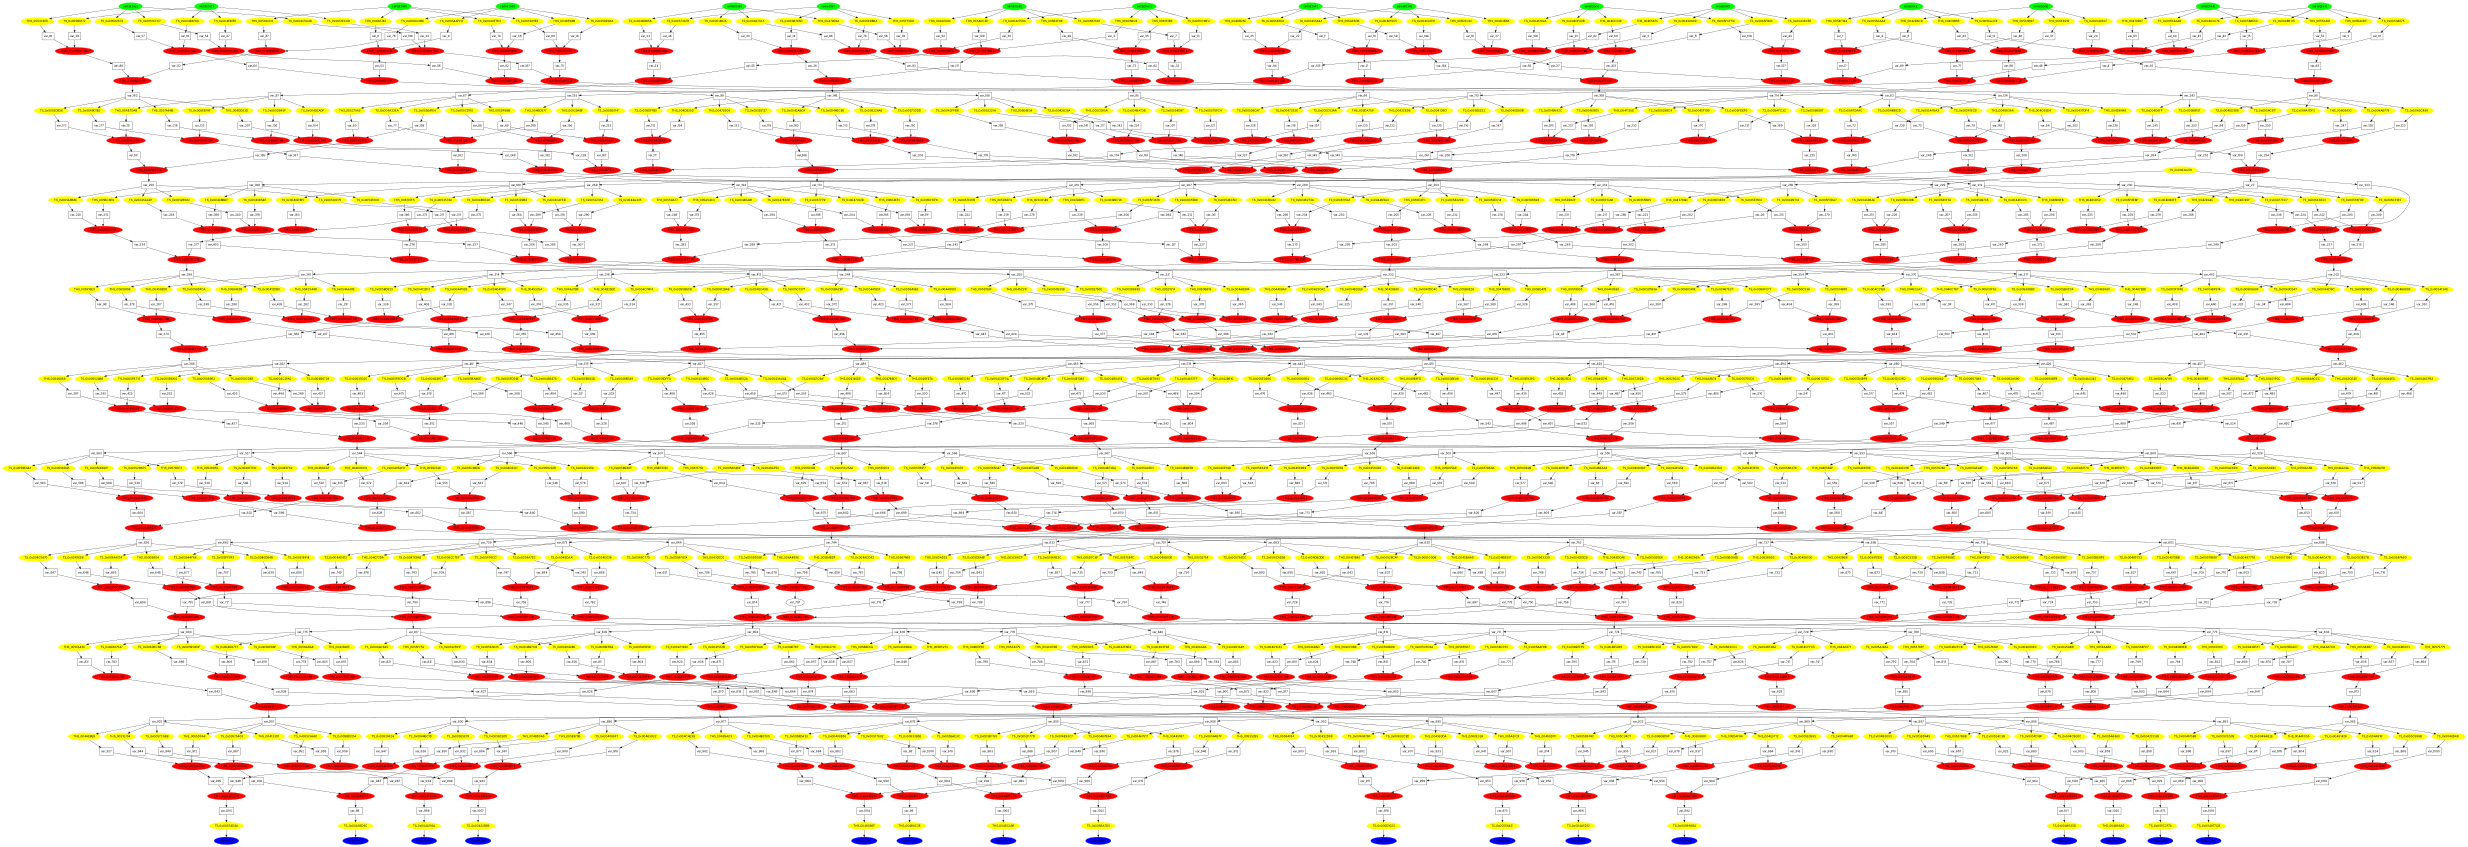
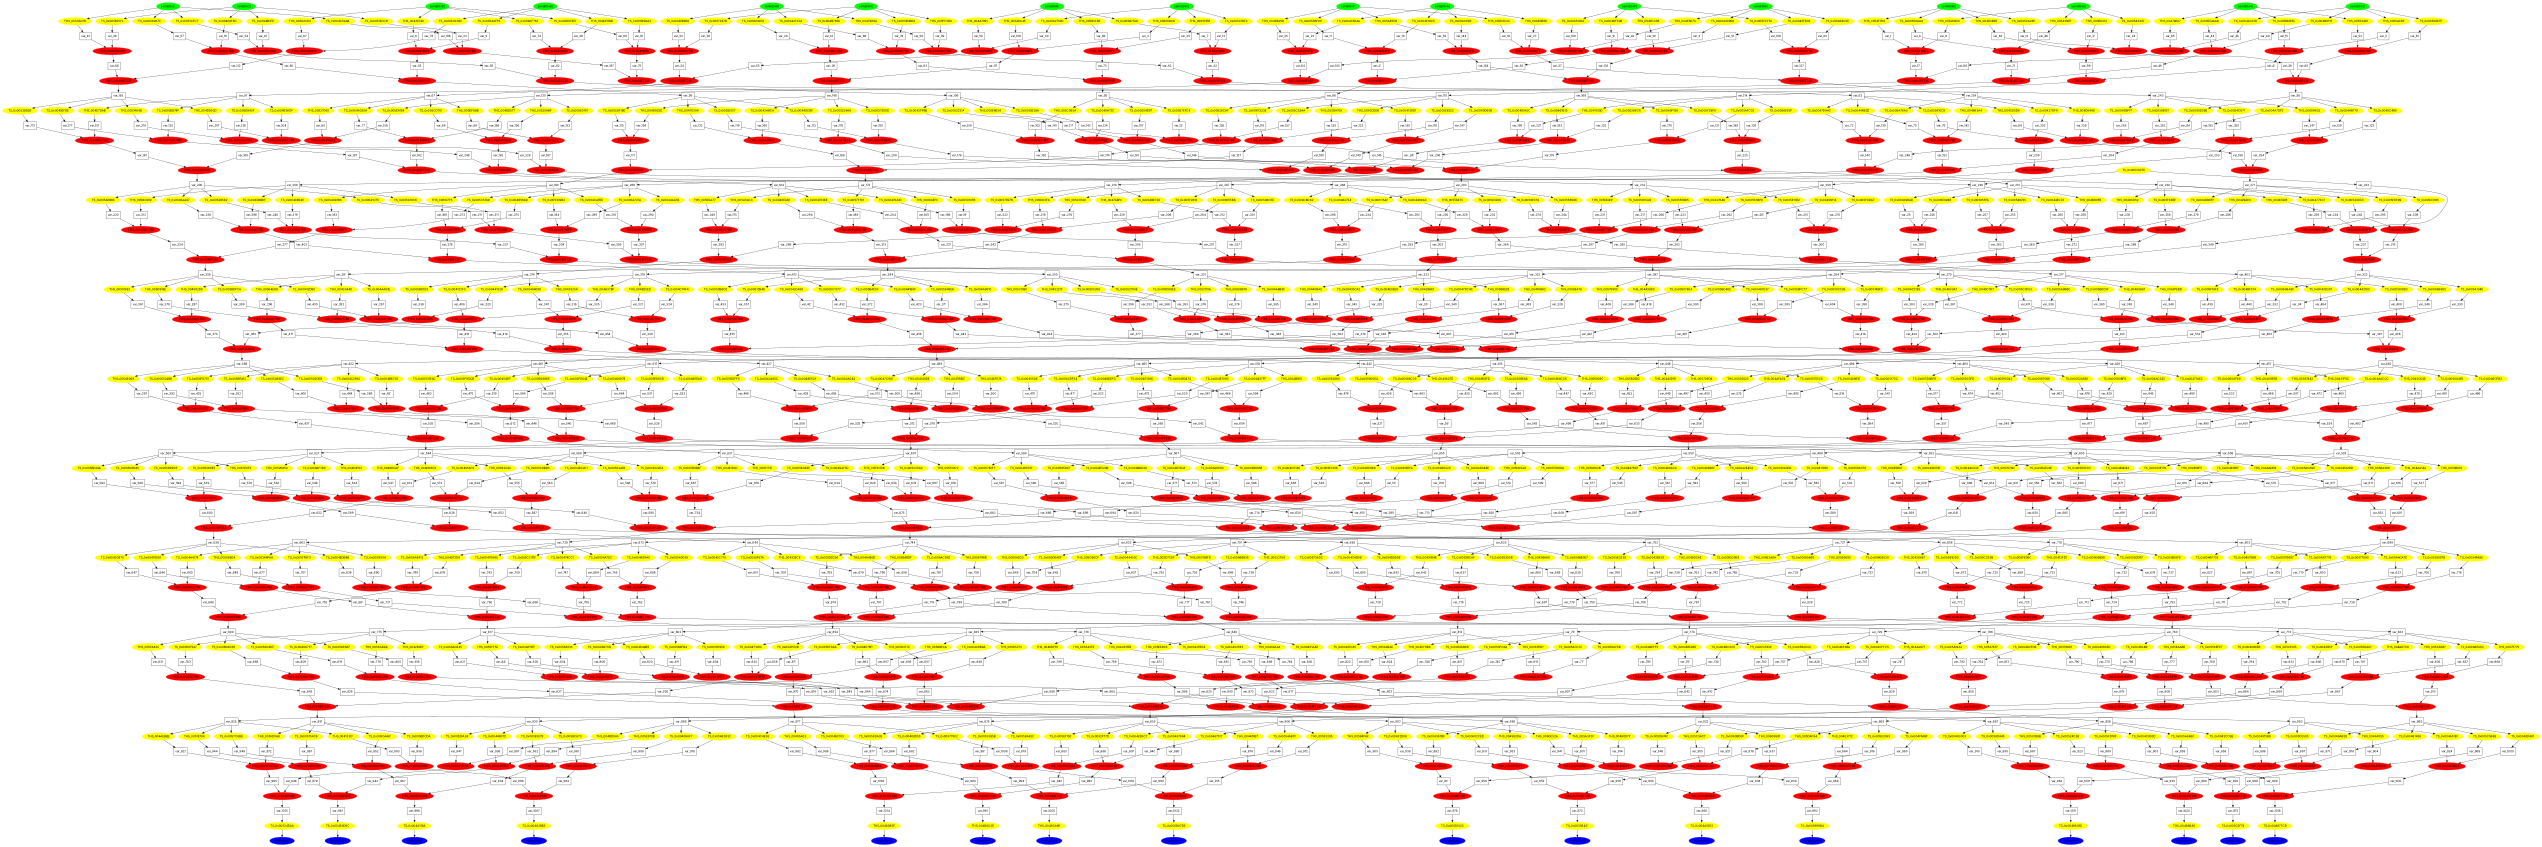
(2006, 468) -> (2079, 468)
(795, 602) -> (876, 602)
